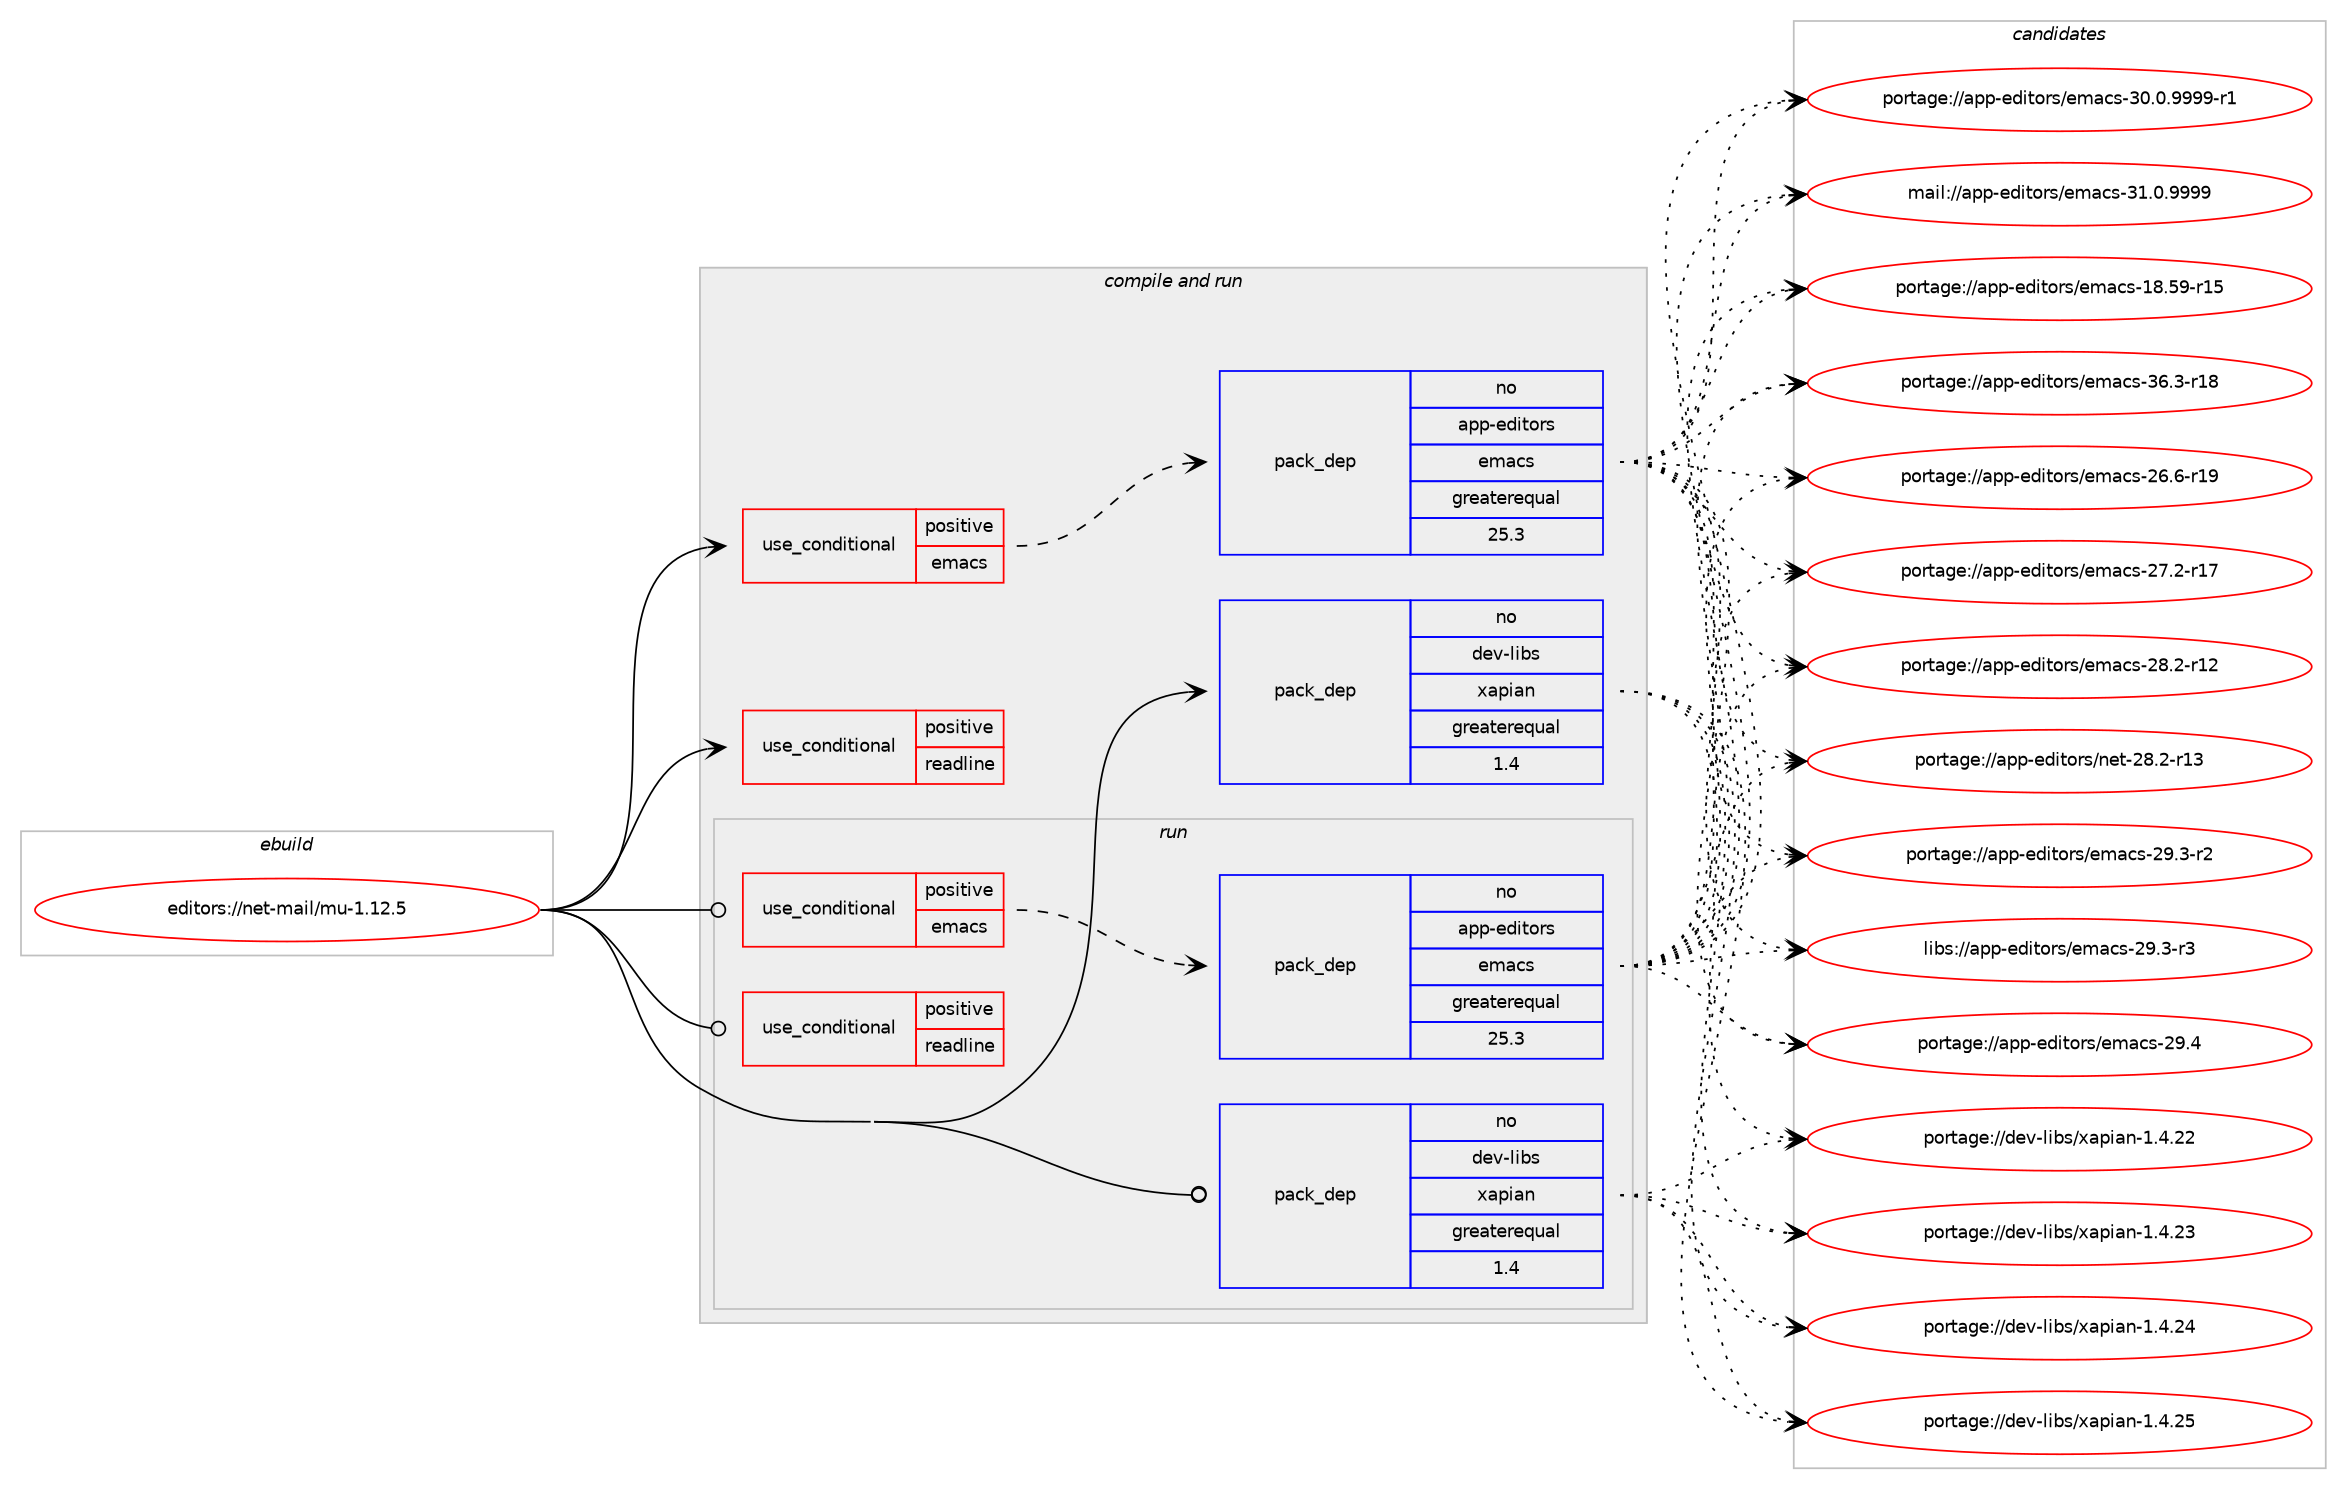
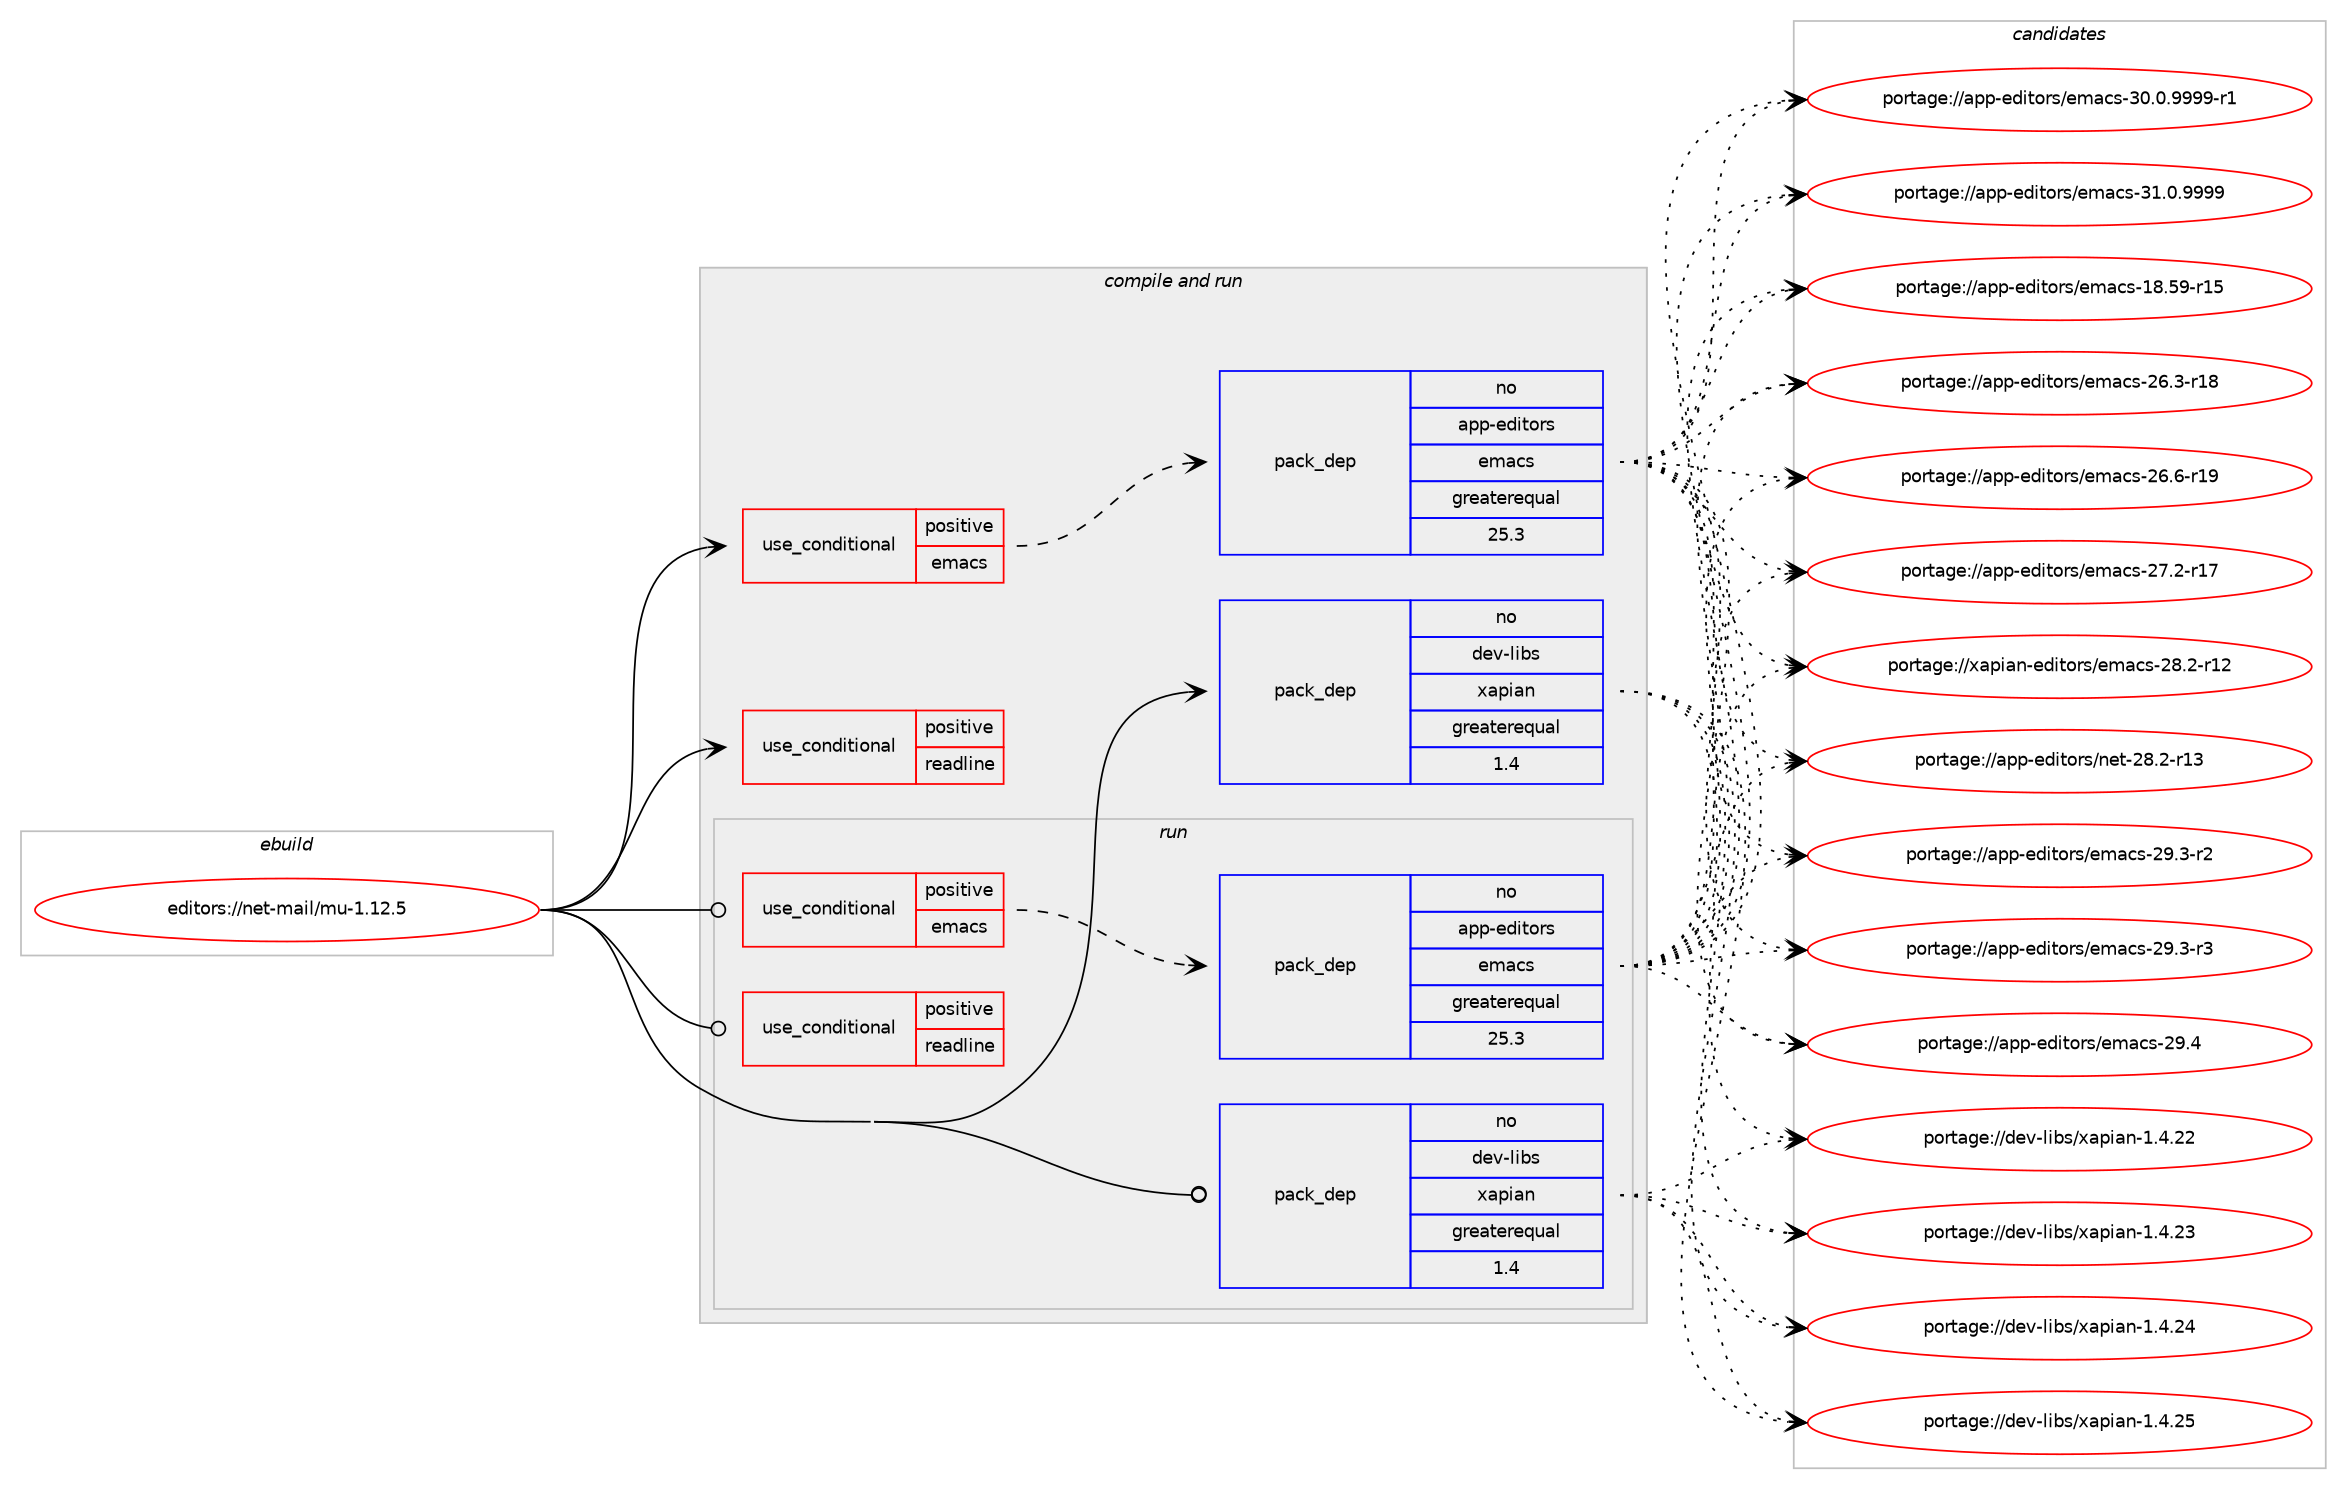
(2060, 194) -> (2060, 194)
(2060, 383) -> (2060, 383)
(2060, 667) -> (2060, 667)
(2060, 950) -> (2060, 950)
